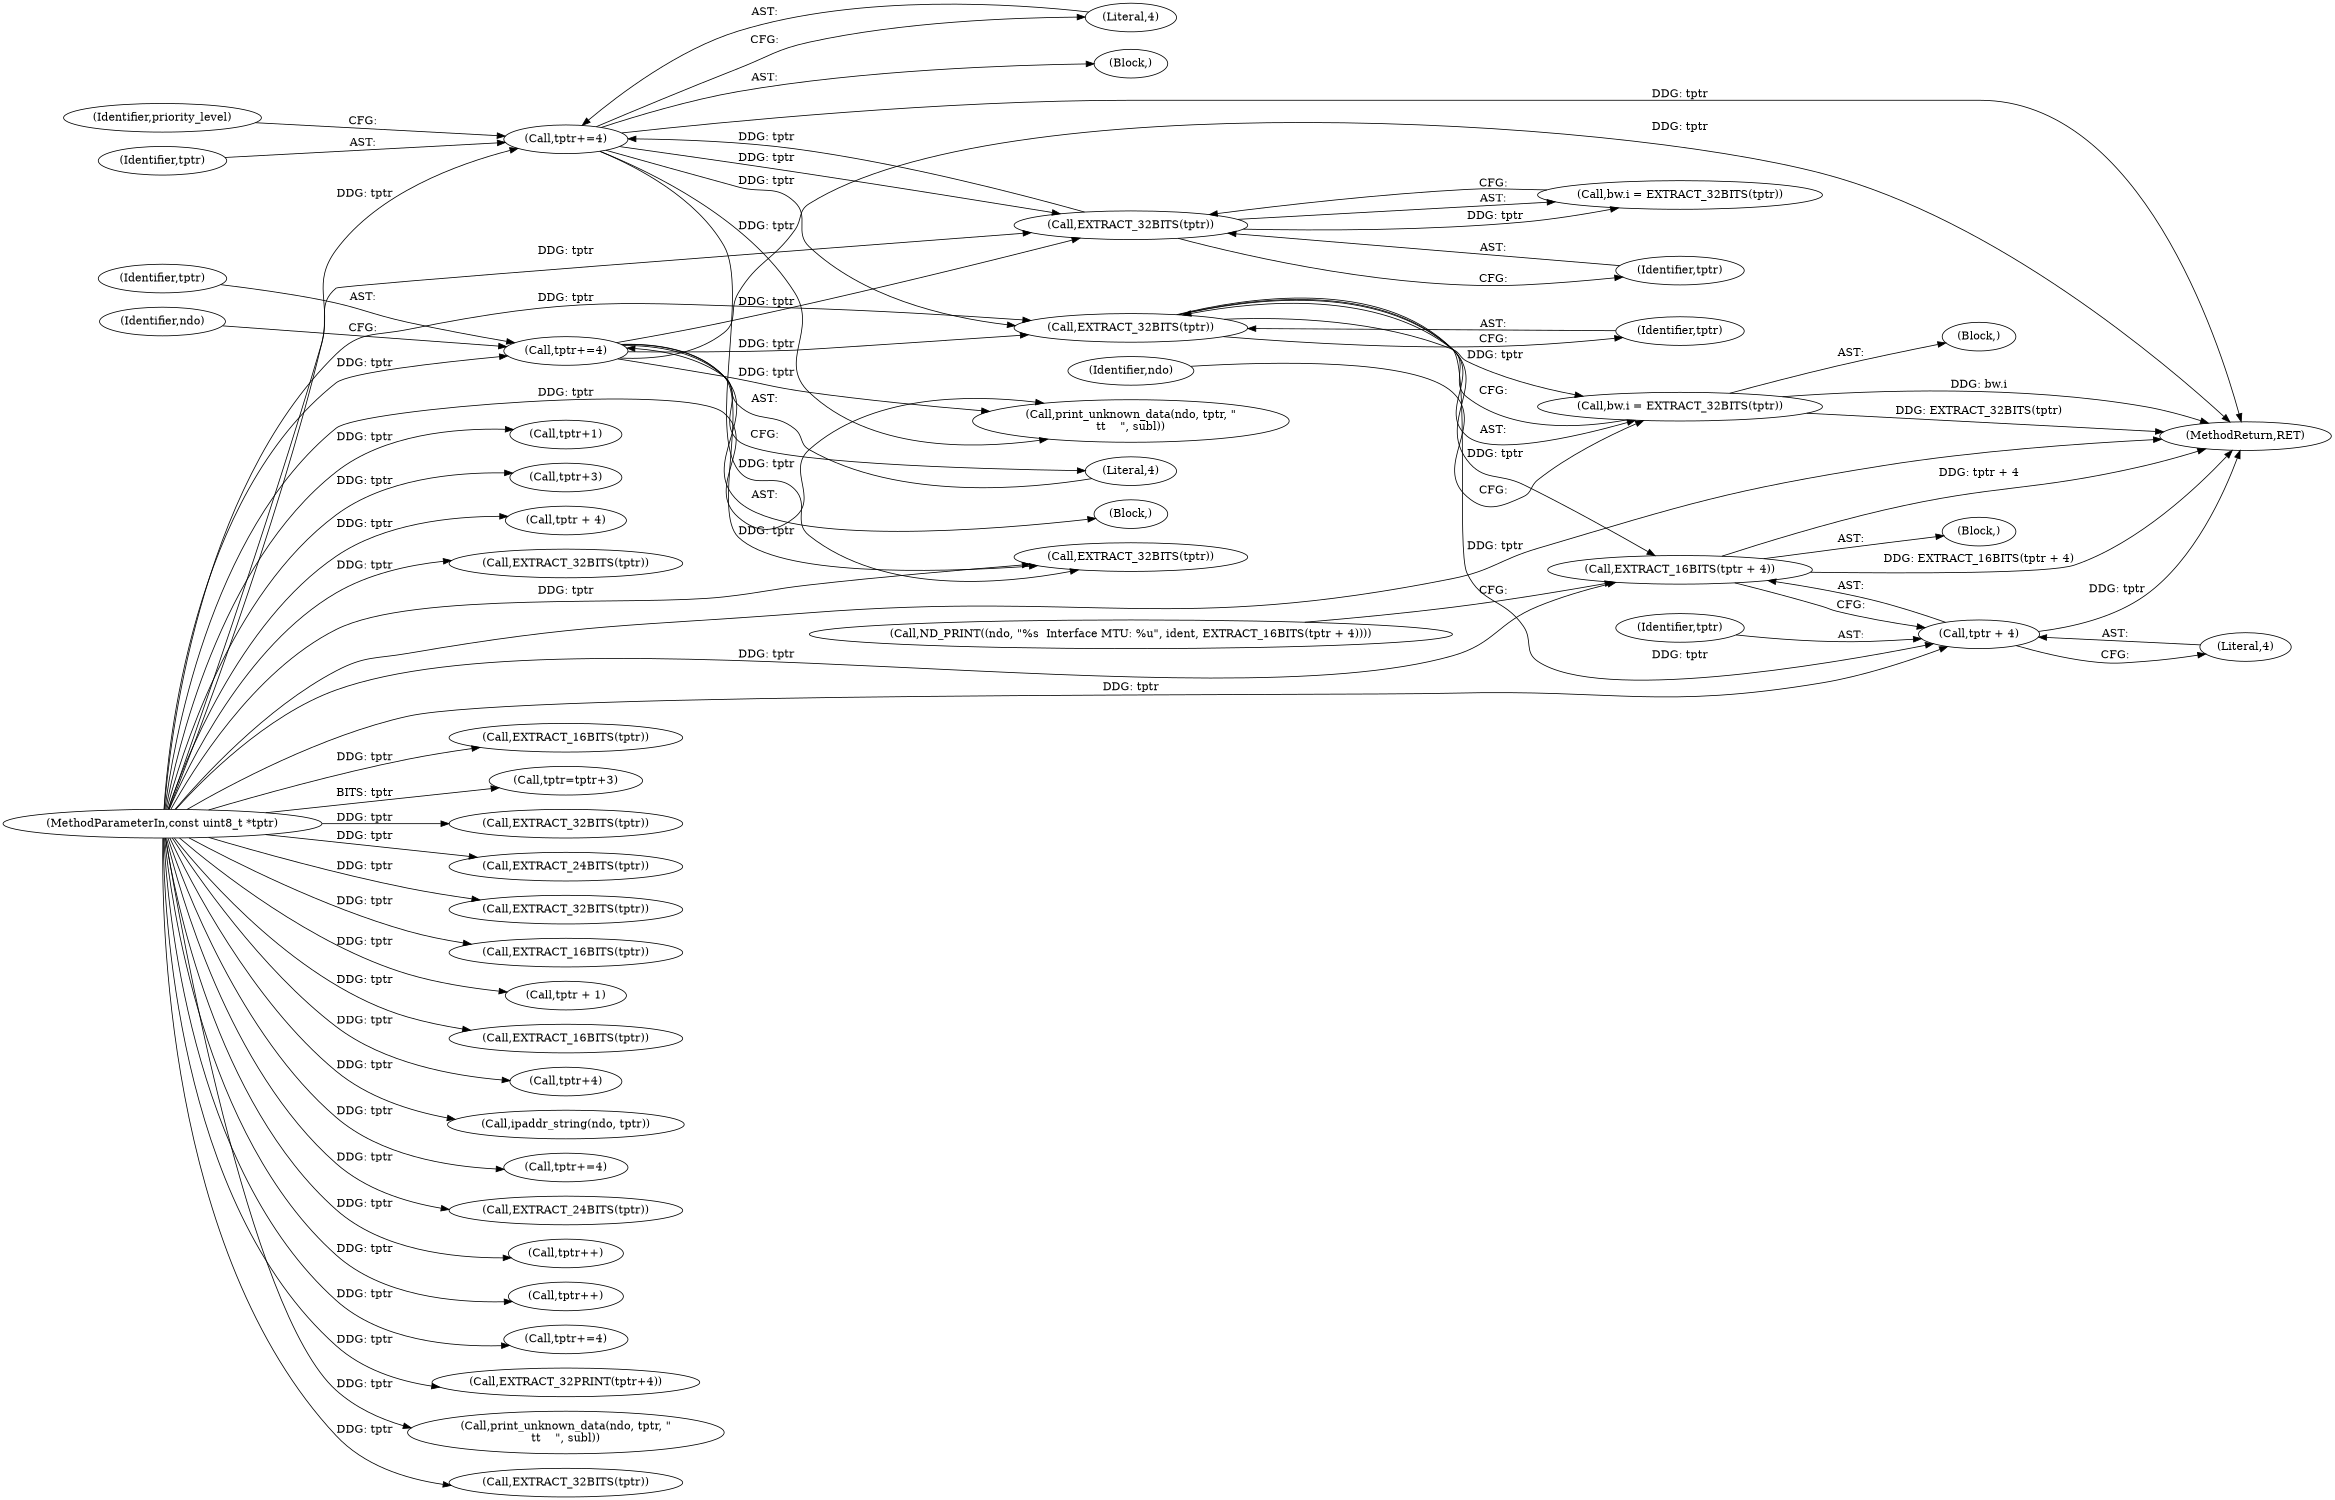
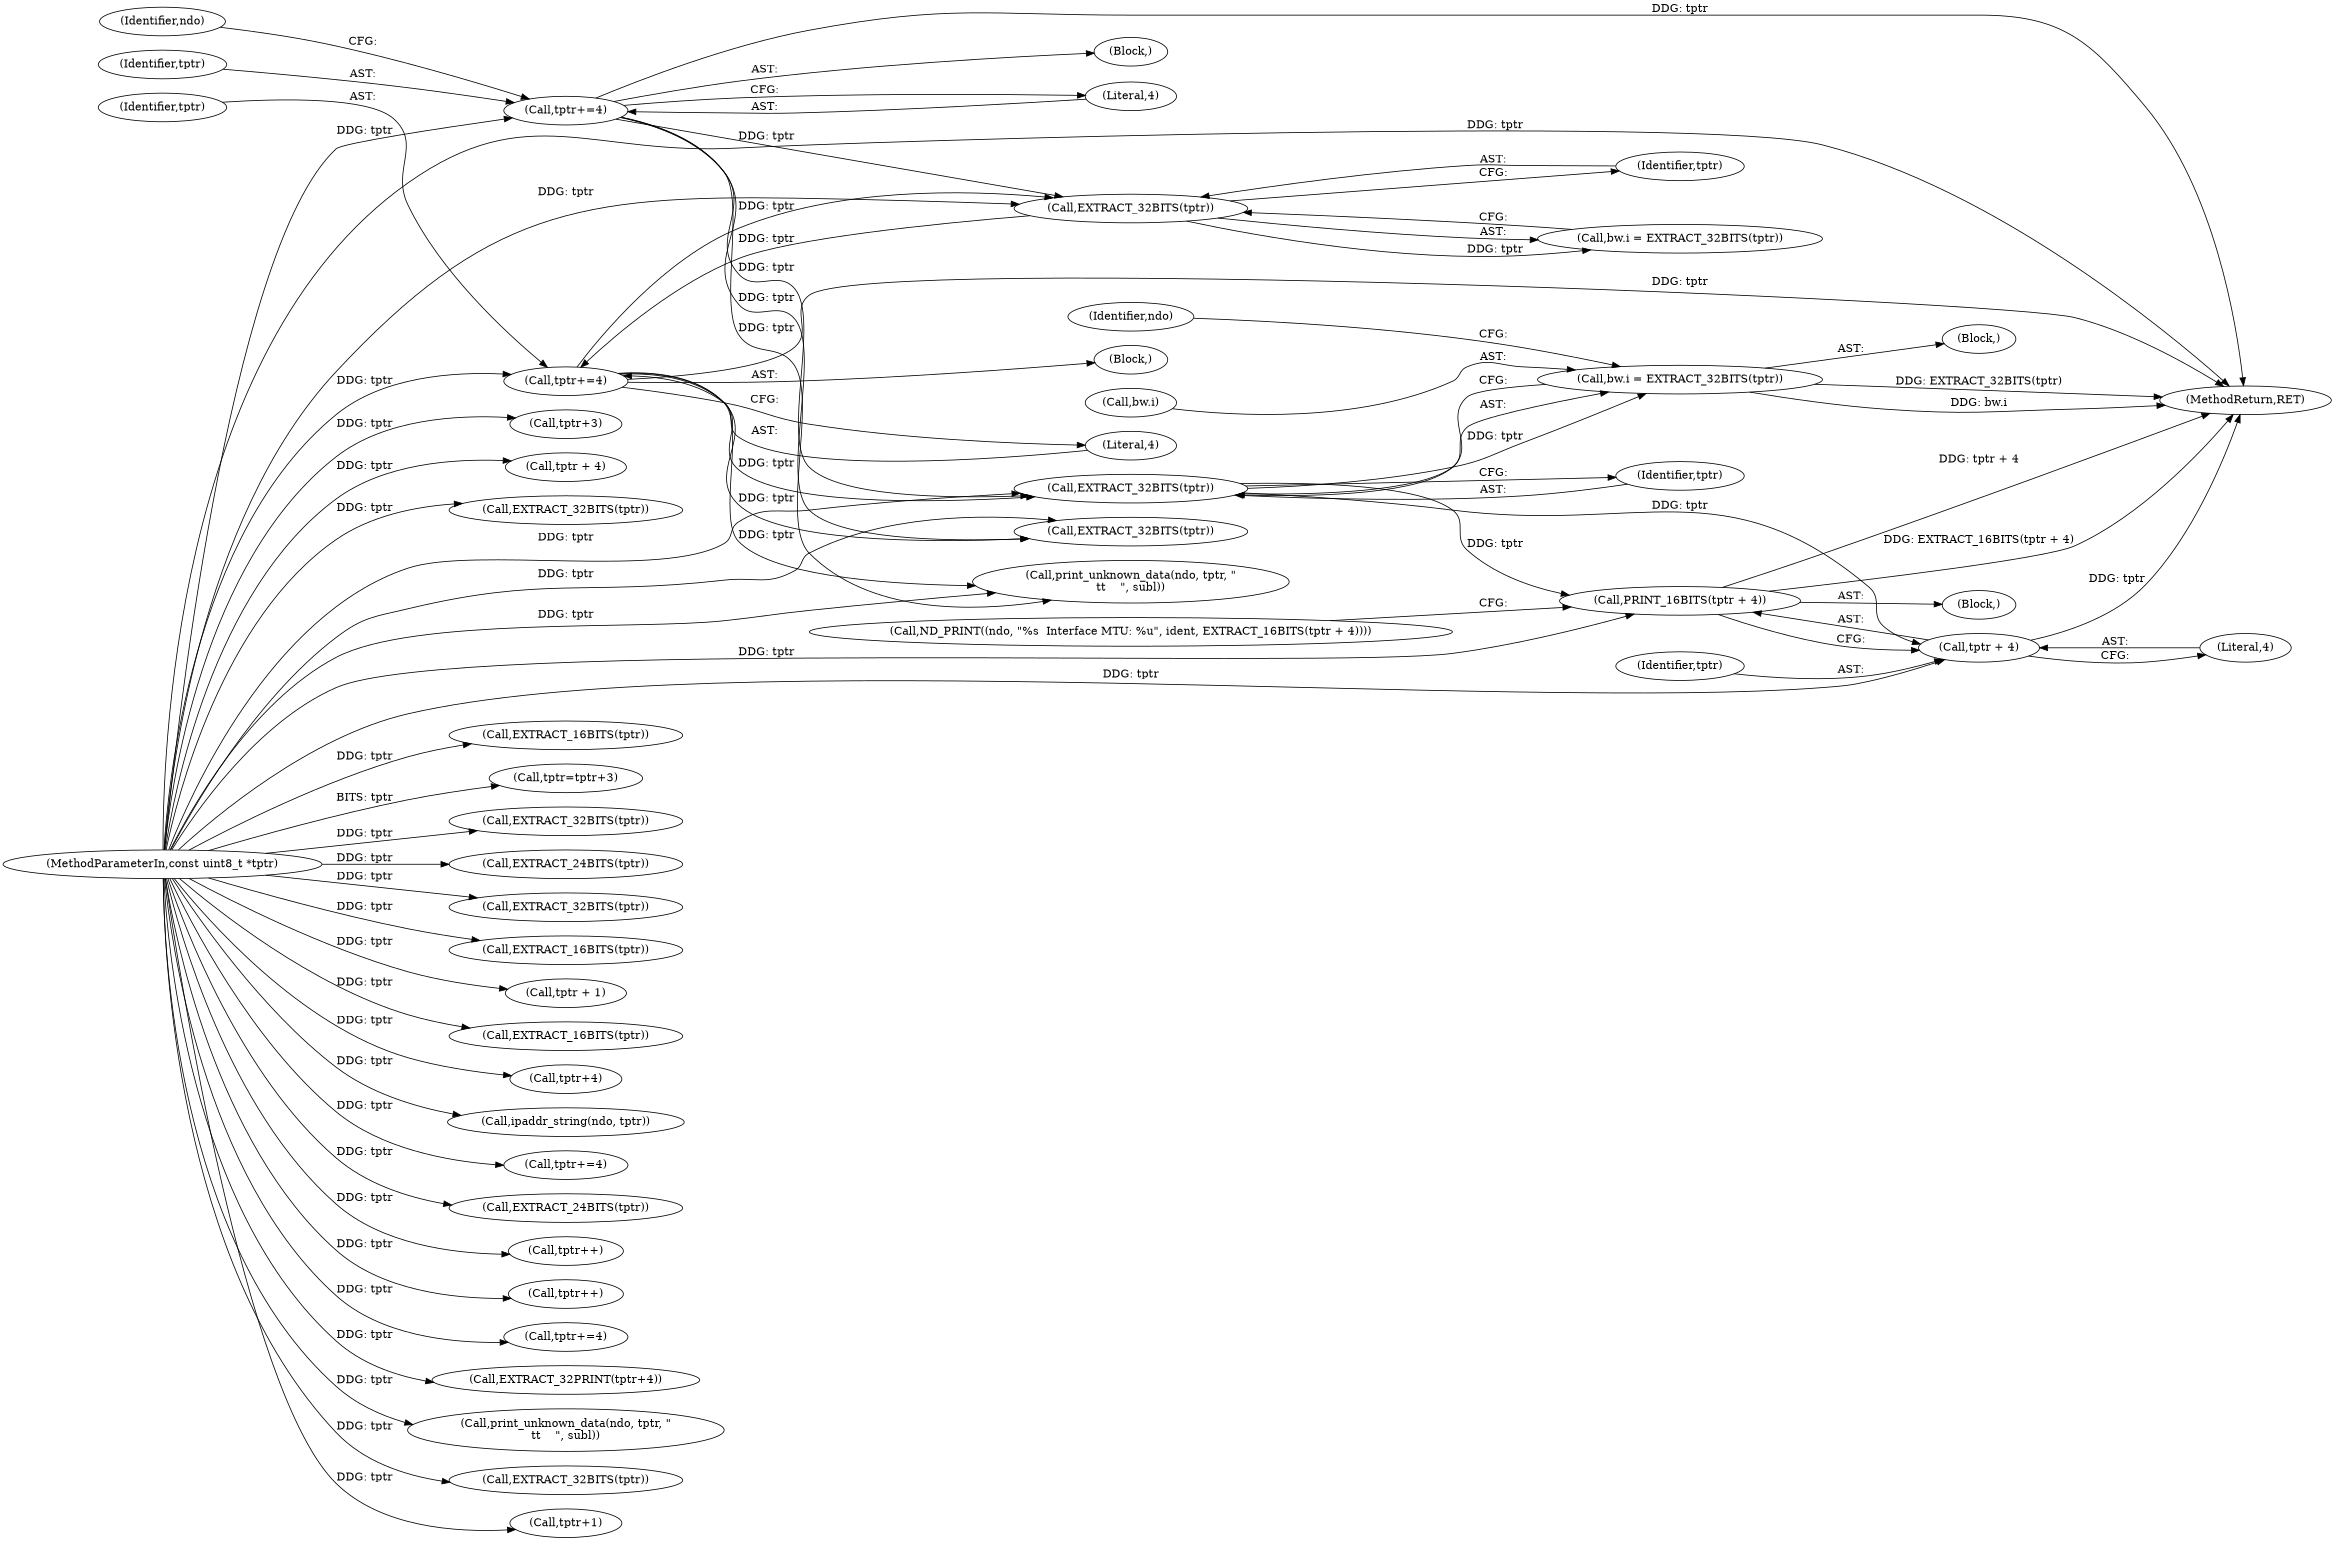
(162, 118) -> none
none -> (1131, 403)
(1680, 570) -> (1680, 601)
